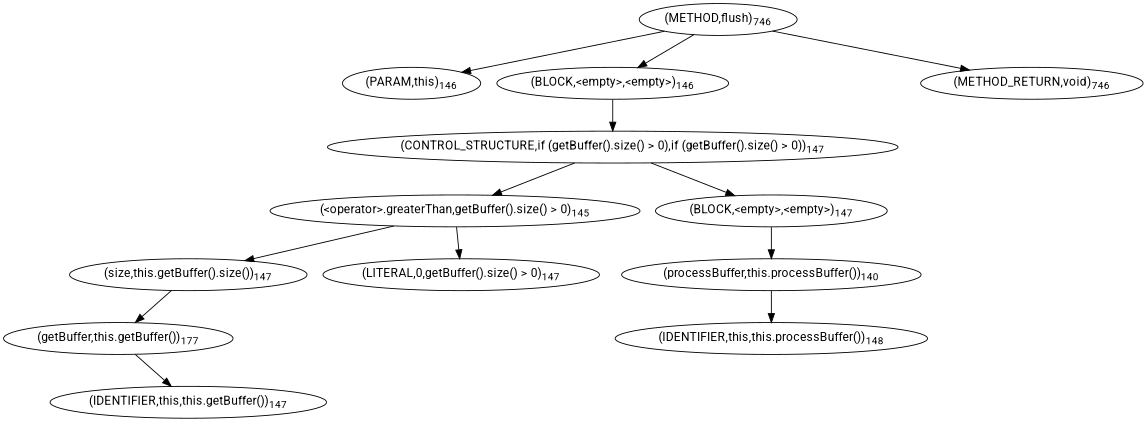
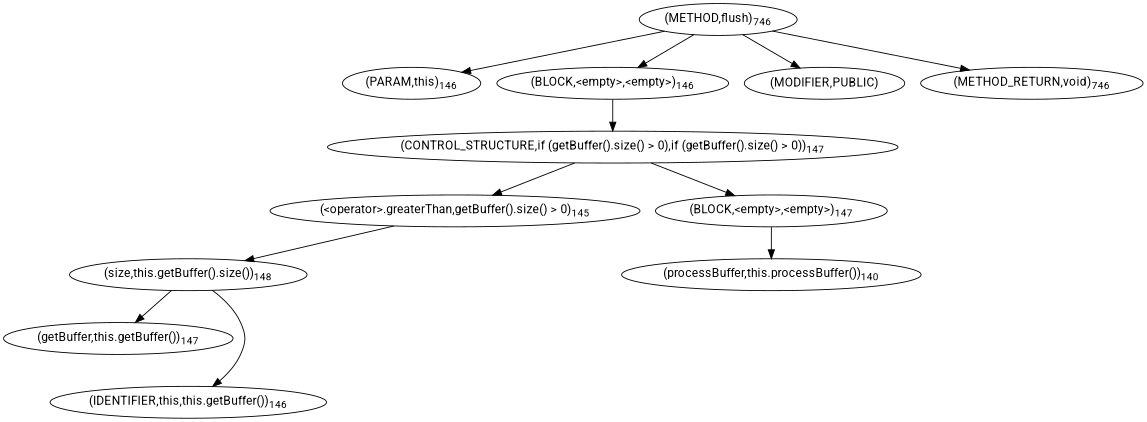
none -> (825, 83)
(263, 273) -> (263, 273)
(461, 275) -> none
(190, 337) -> (190, 337)
(771, 338) -> none
(150, 367) -> (244, 334)
(278, 401) -> (278, 401)
